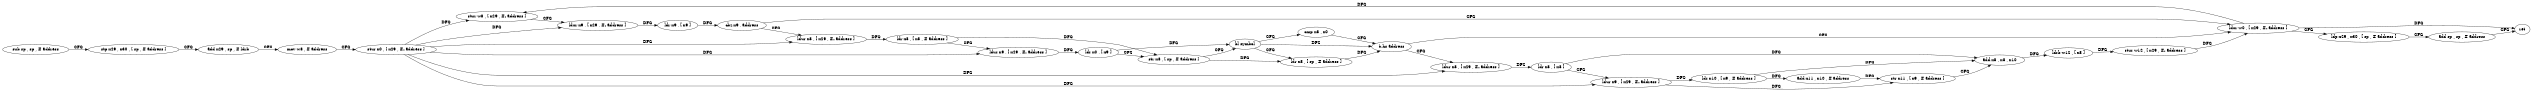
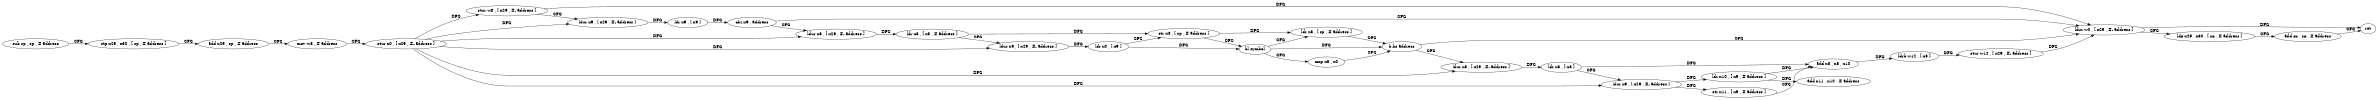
(1386, 7) -> (1317, 7)
(228, 50) -> (233, 44)
(1869, 79) -> none
